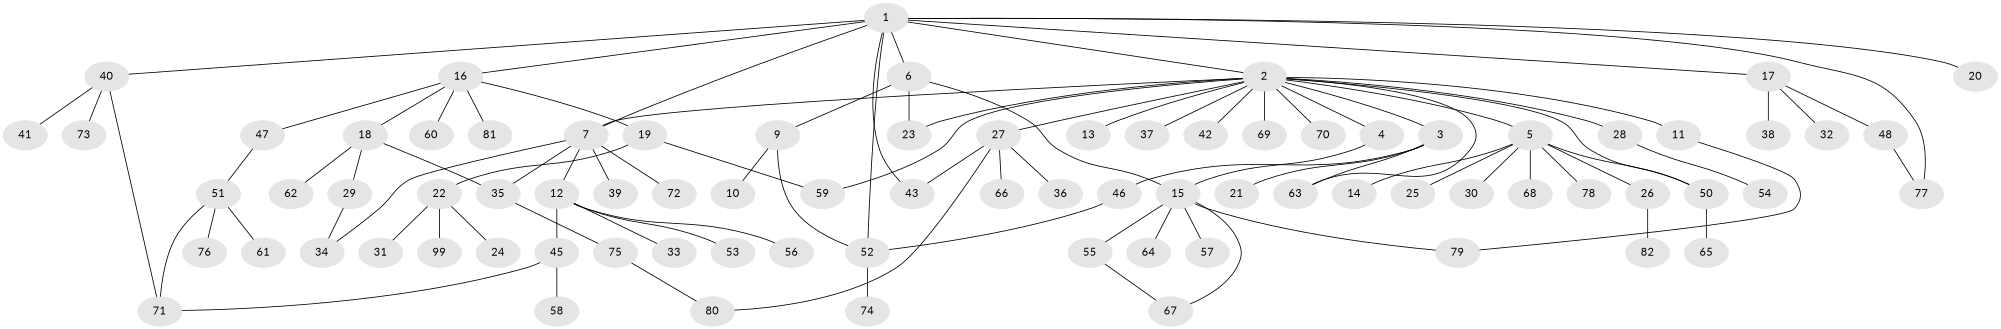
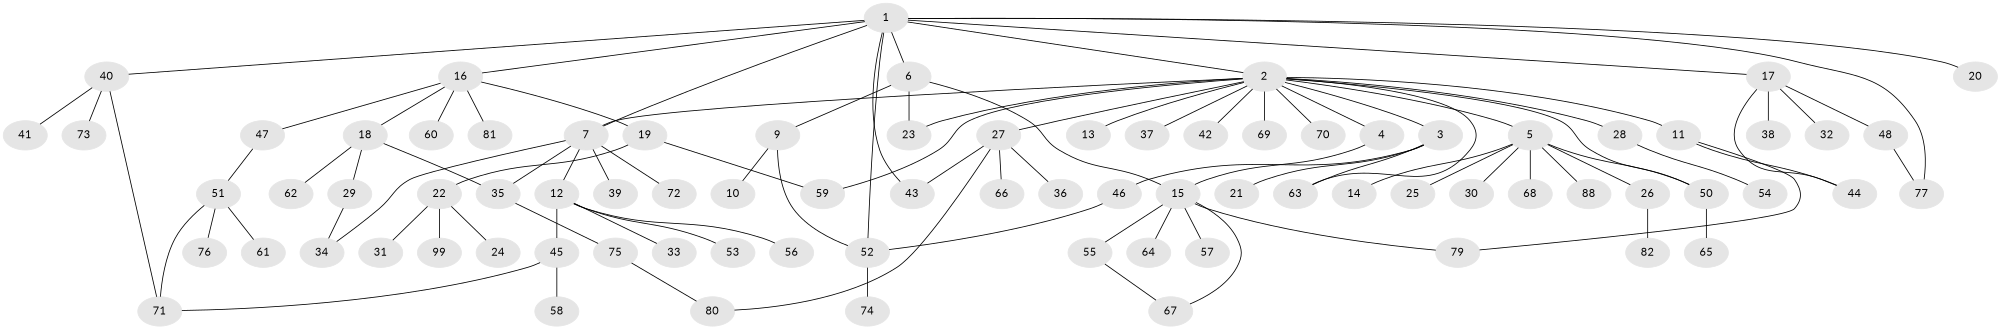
(1589, 194) -> (1589, 194)
none -> (1855, 194)
